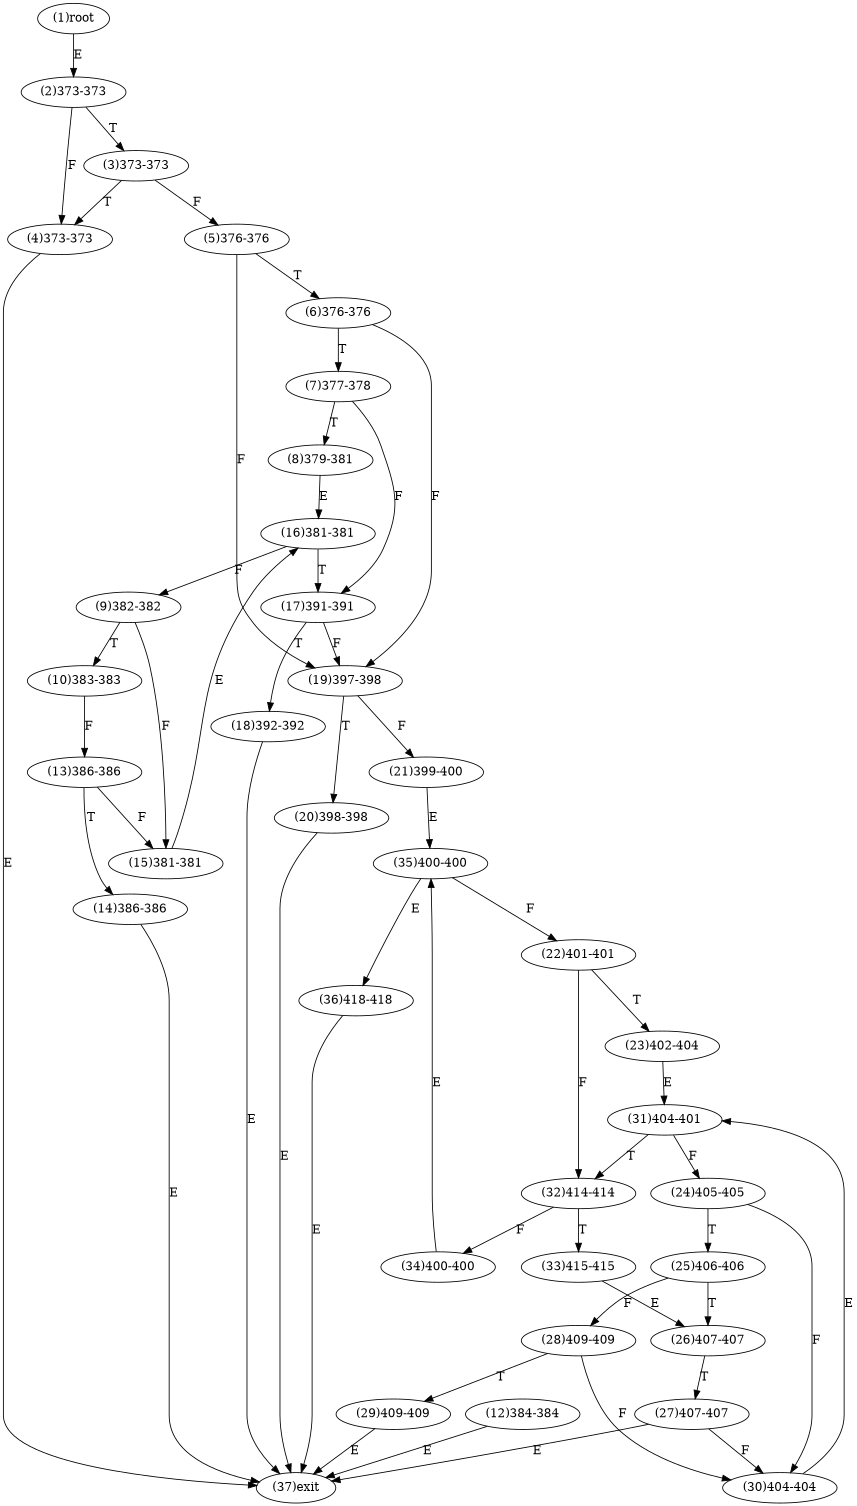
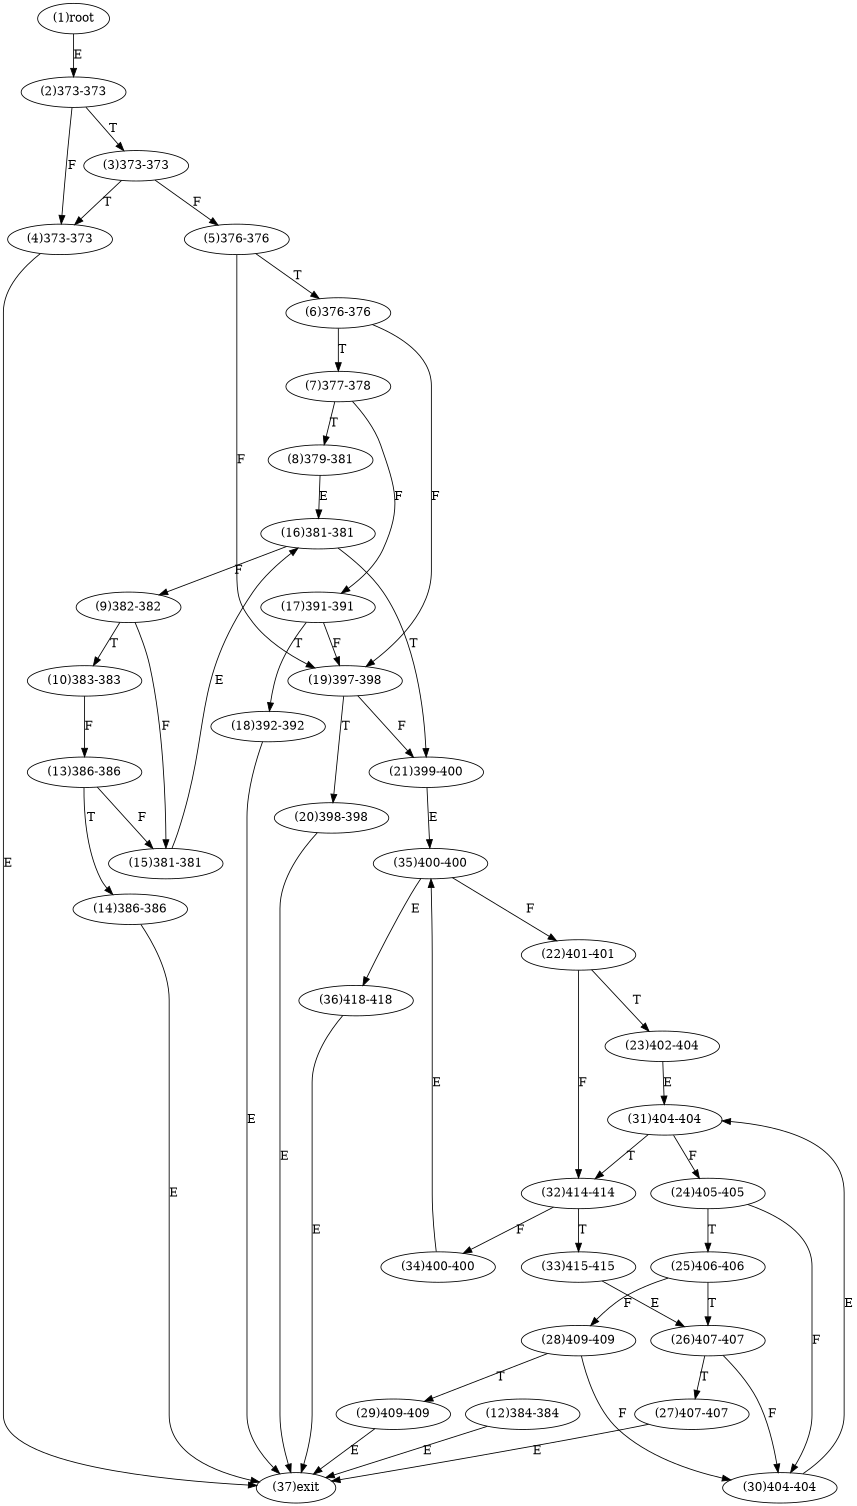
(318, 566) -> (407, 642)
(665, 1120) -> (665, 1120)
(733, 1448) -> (760, 1405)
